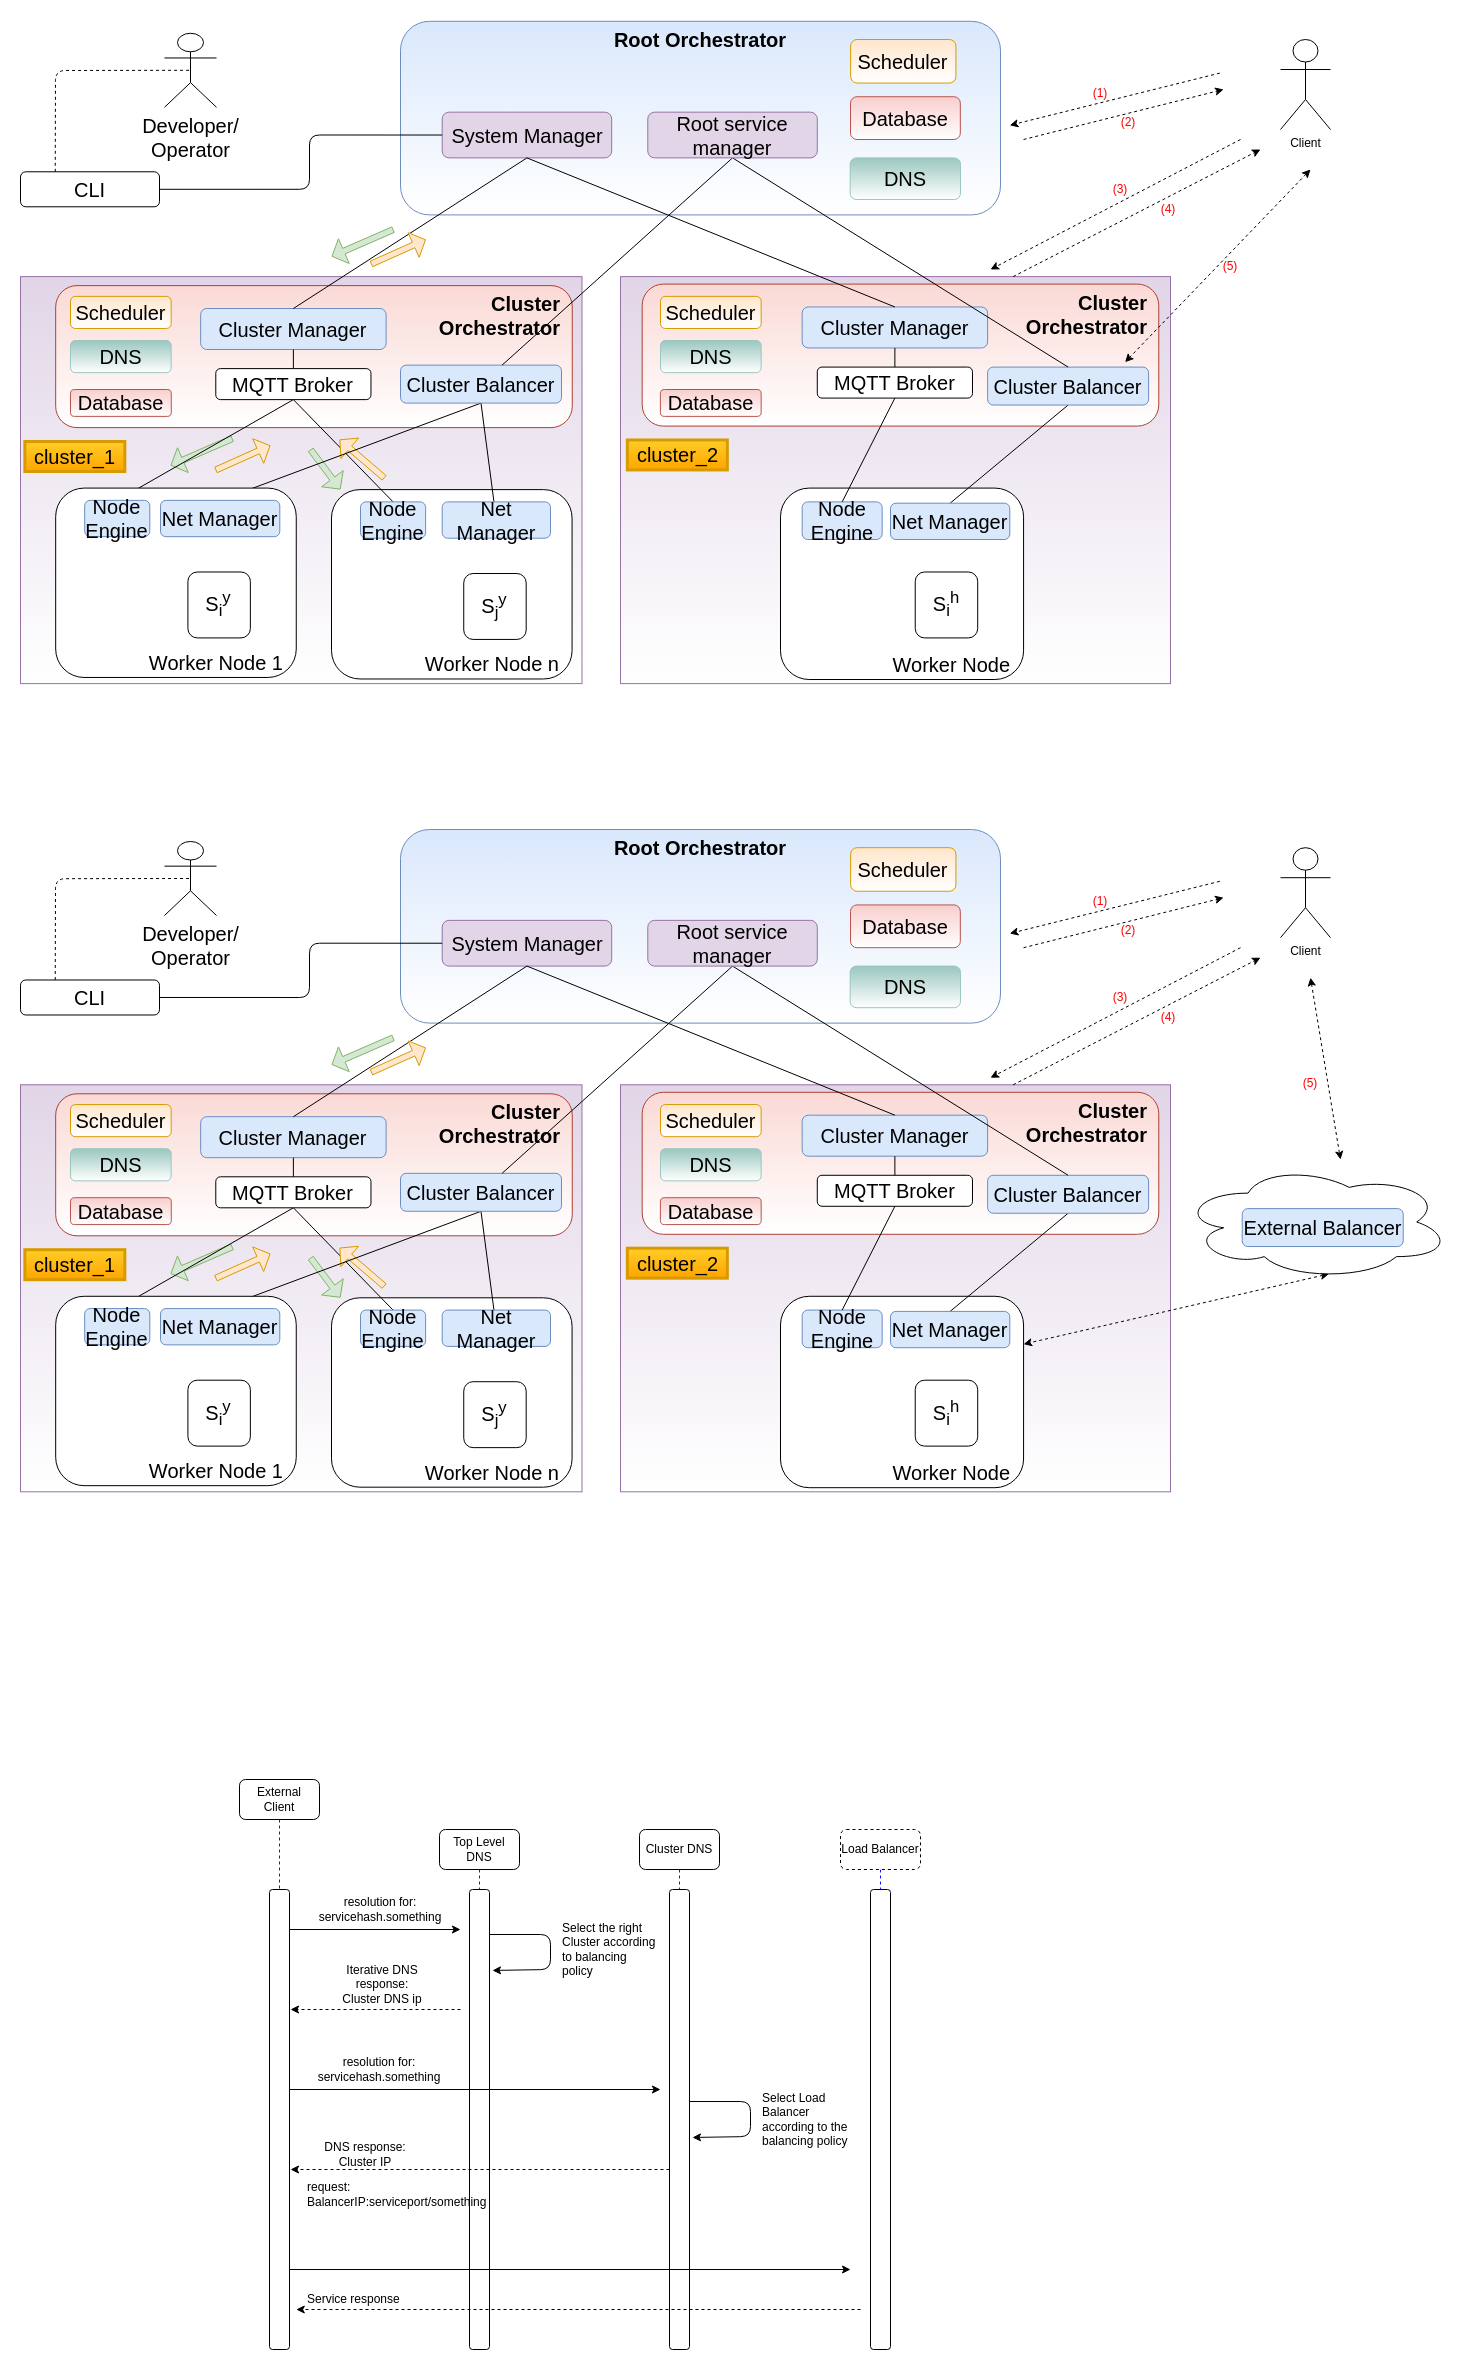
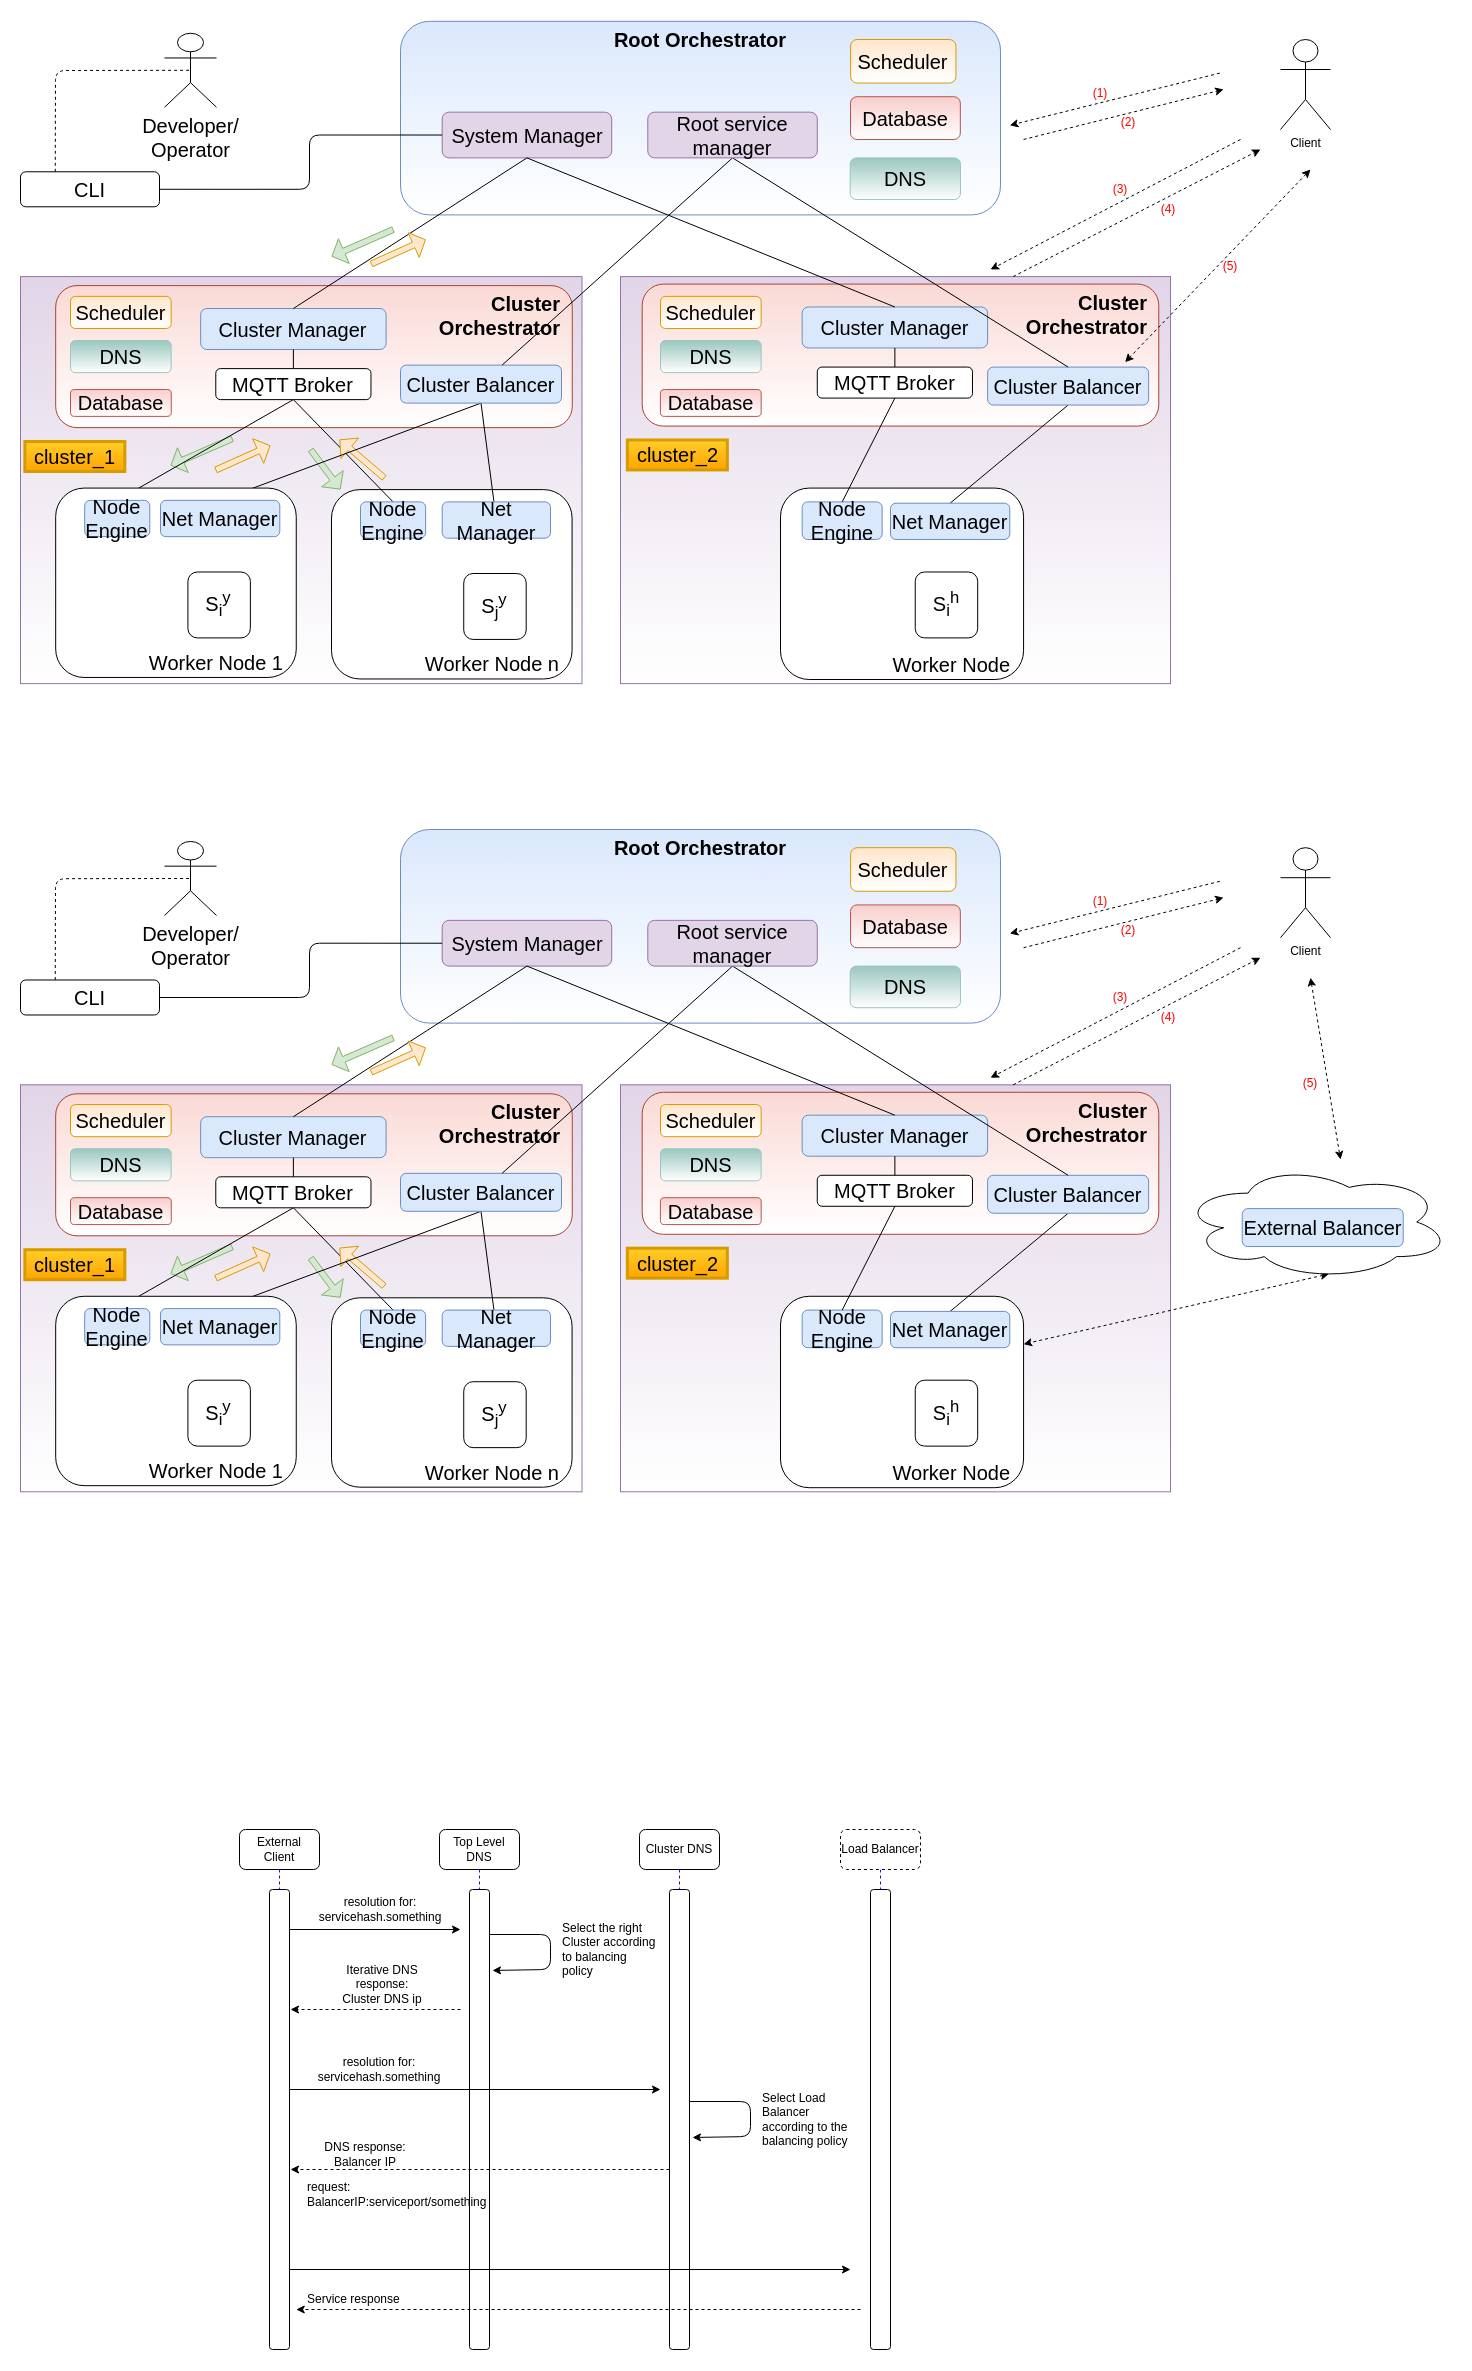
(280, 1800) -> (280, 1850)
(366, 2155) -> (366, 2155)
